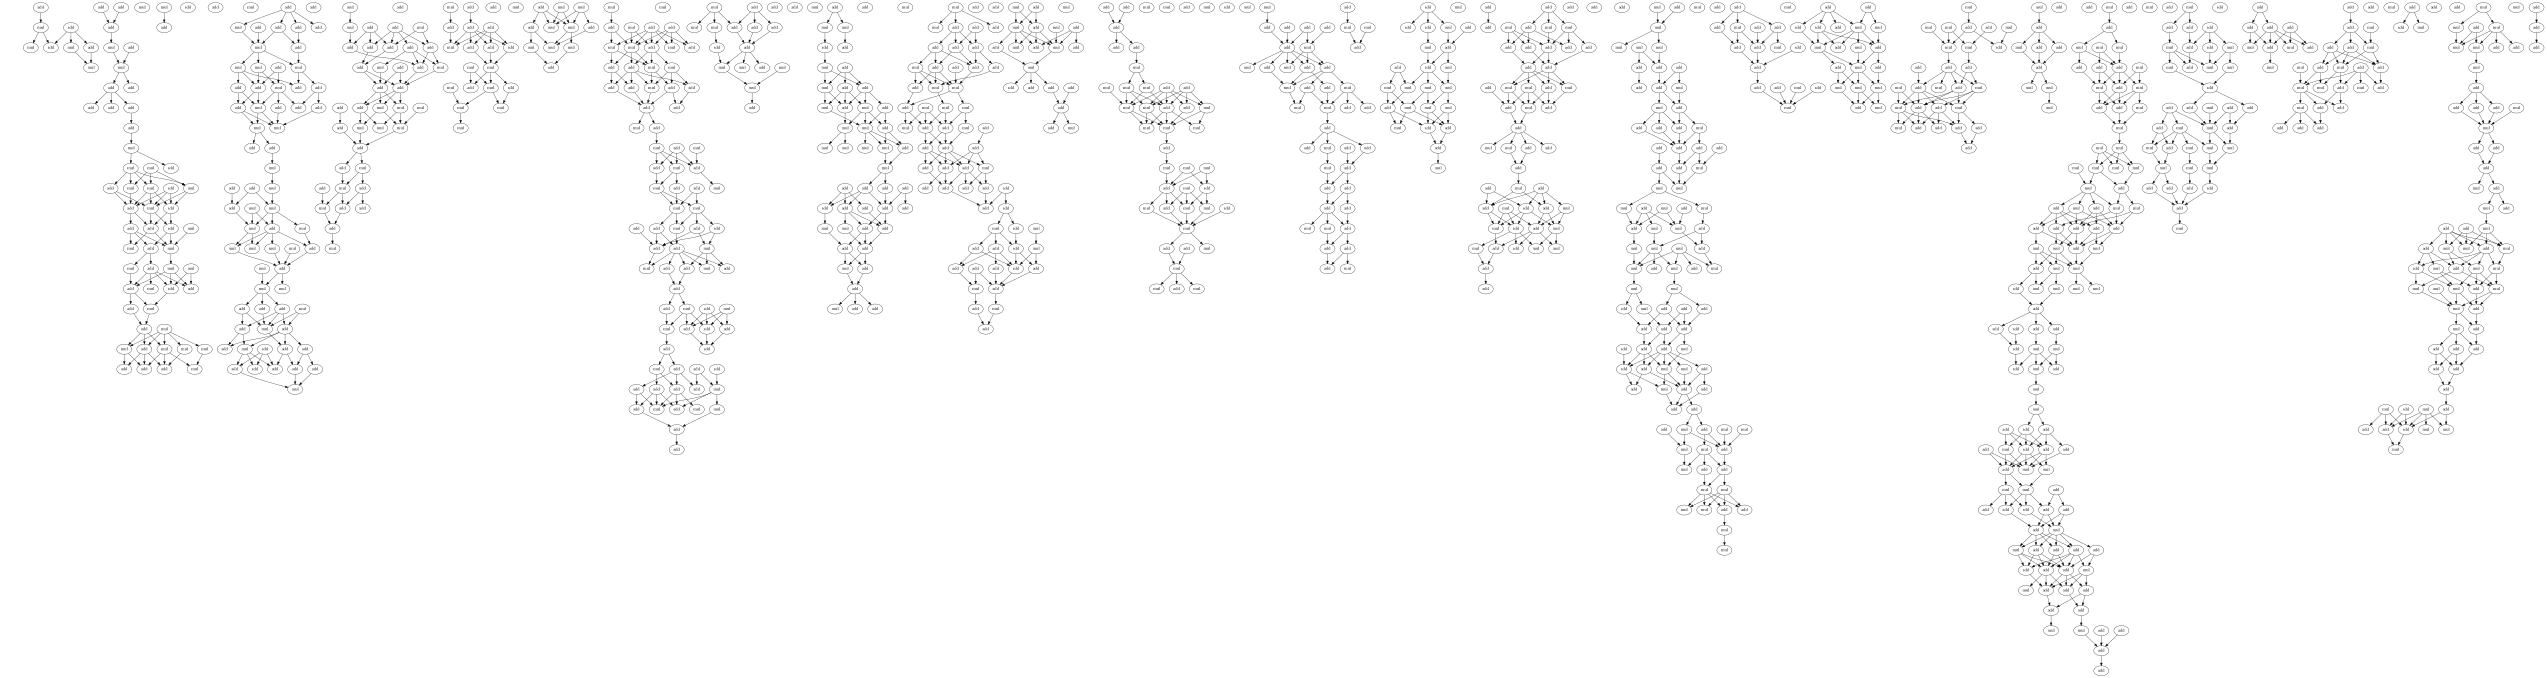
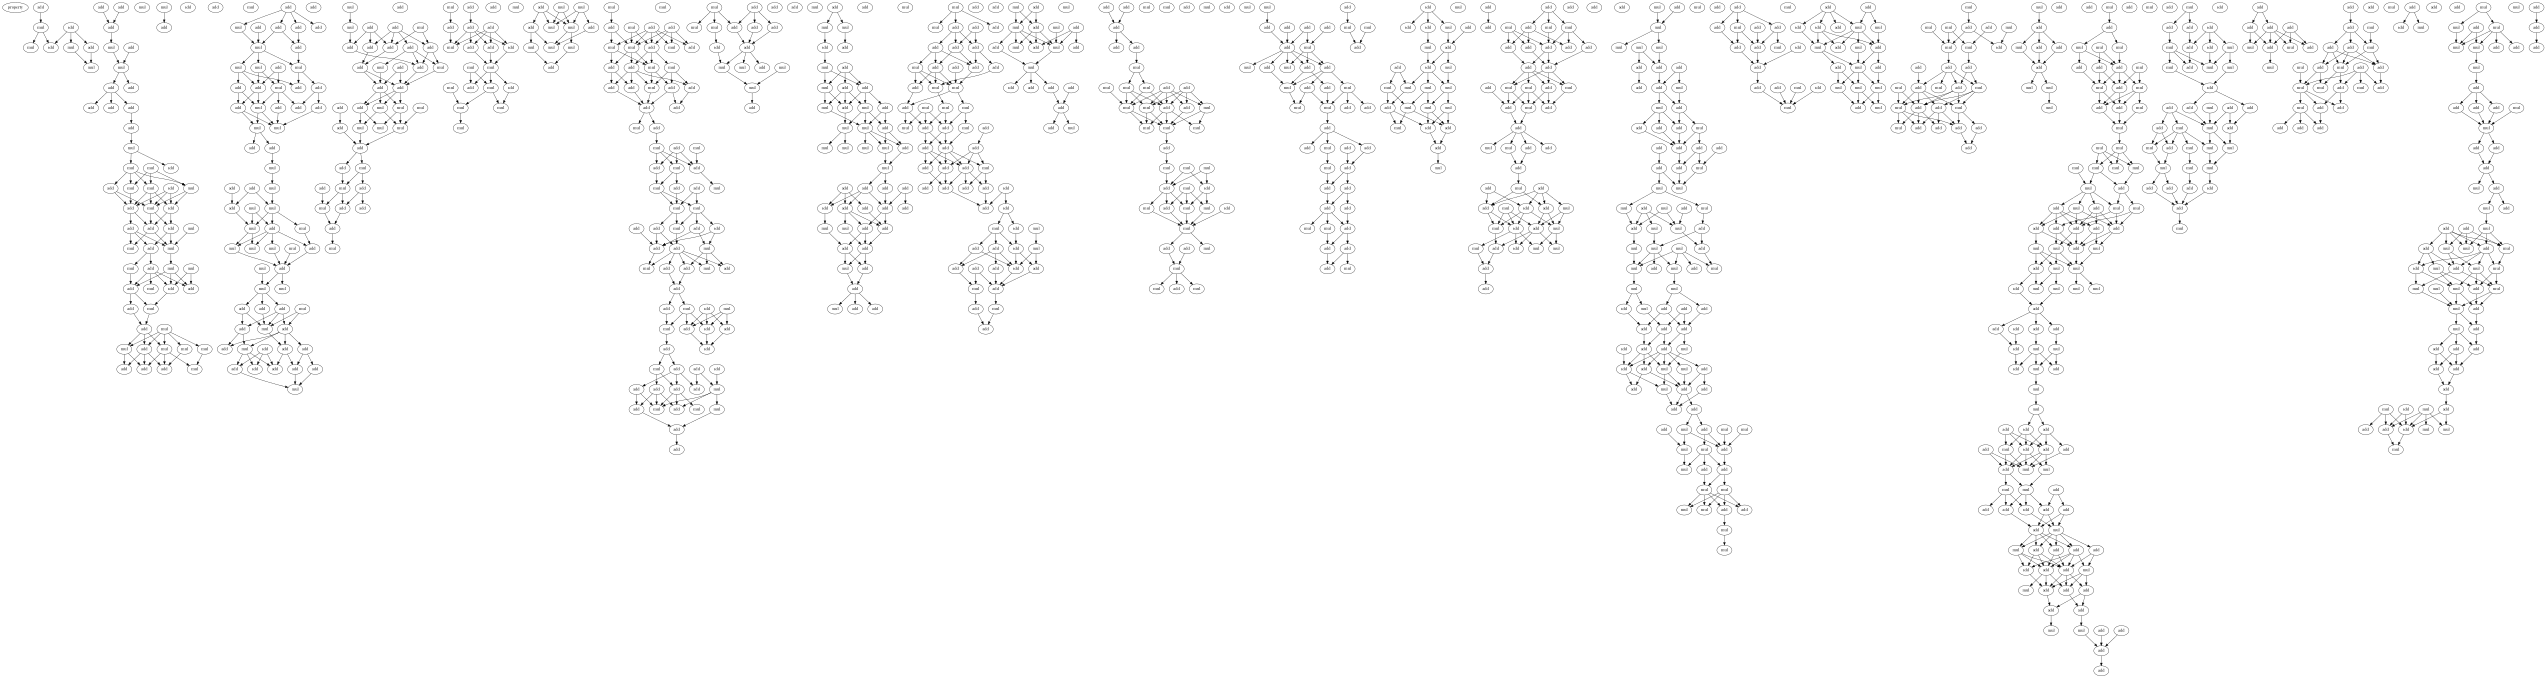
none -> (15, 8)
